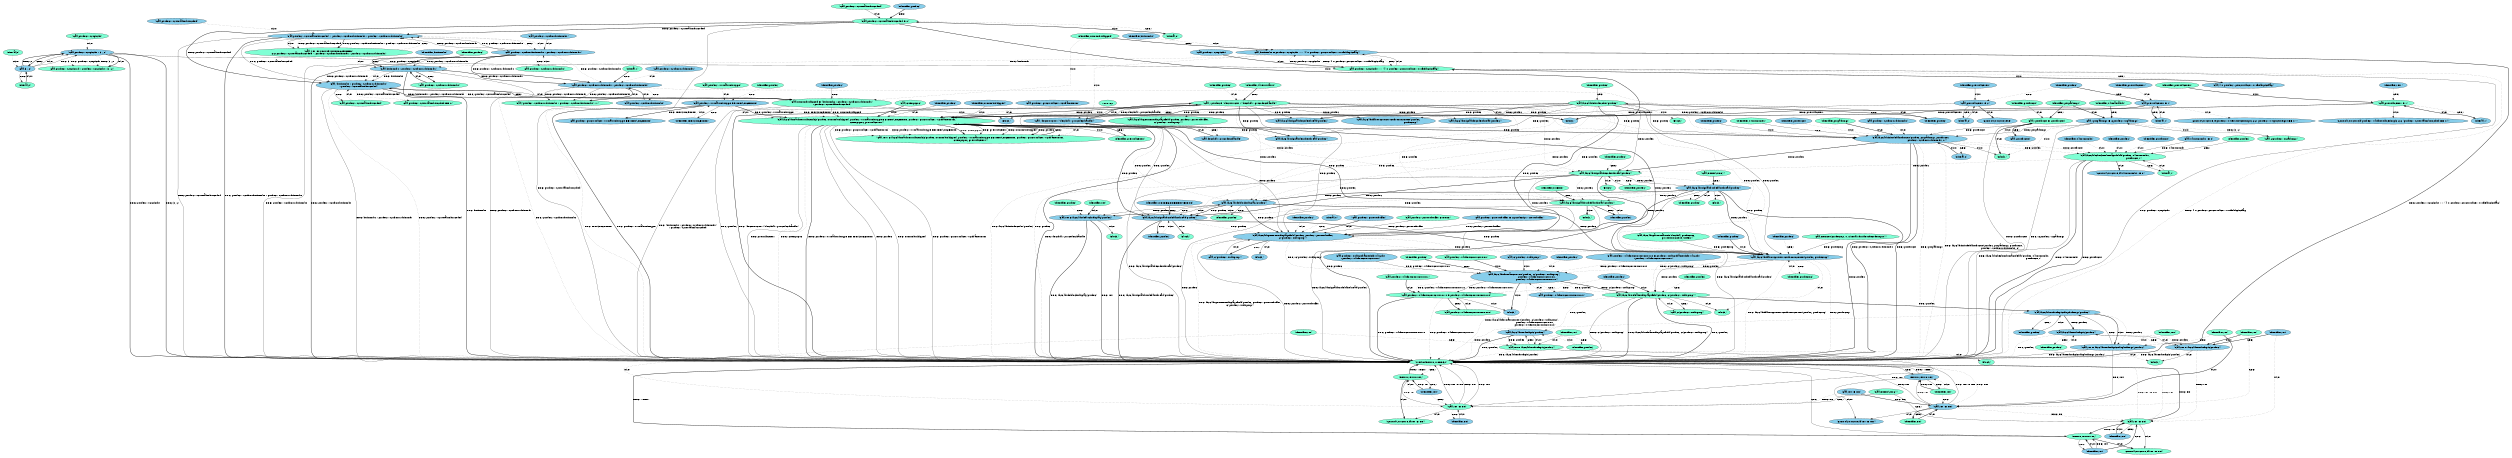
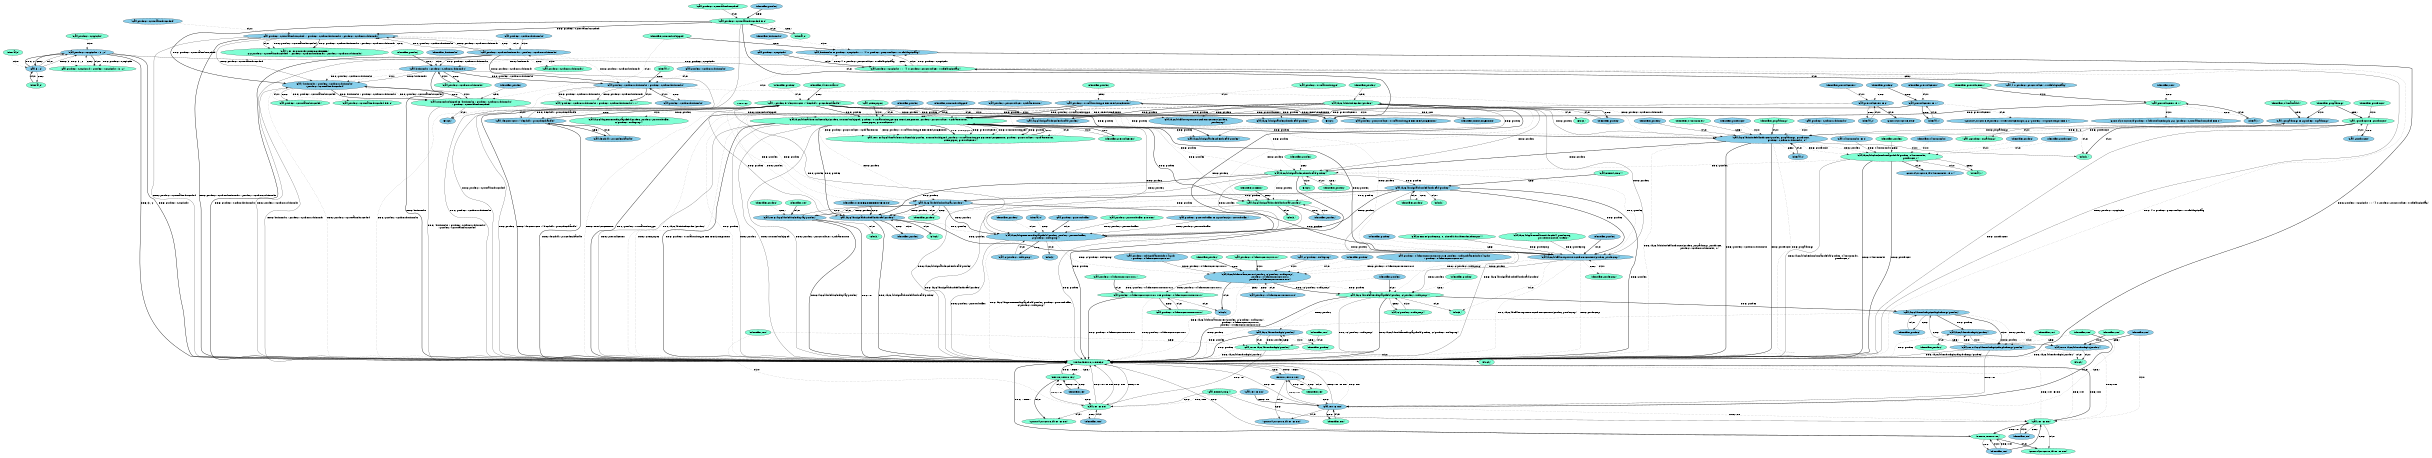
none -> (86, 62)
(715, 112) -> (1427, 112)
(1152, 126) -> (578, 128)
(1930, 356) -> none
